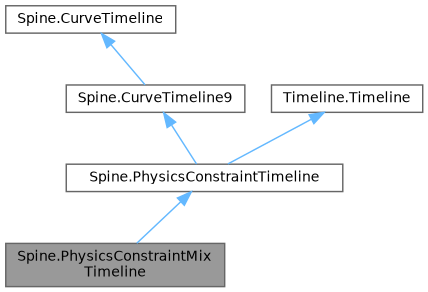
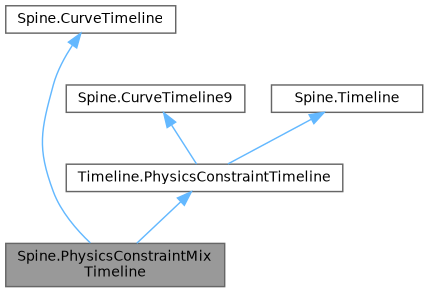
(128, 65) -> (43, 148)
(347, 99) -> (347, 99)
(205, 178) -> (205, 178)
